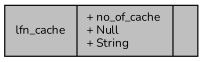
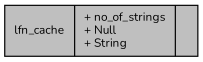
(124, 17) -> (125, 17)
